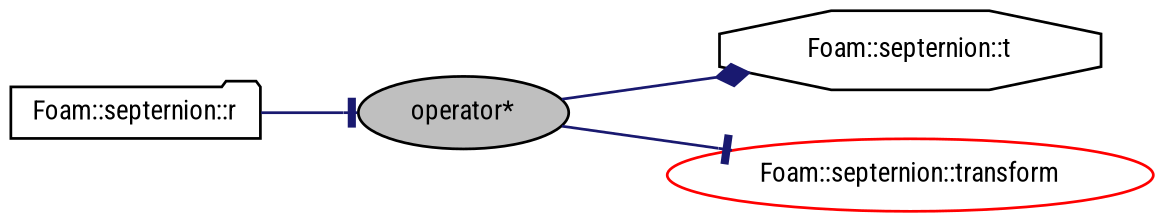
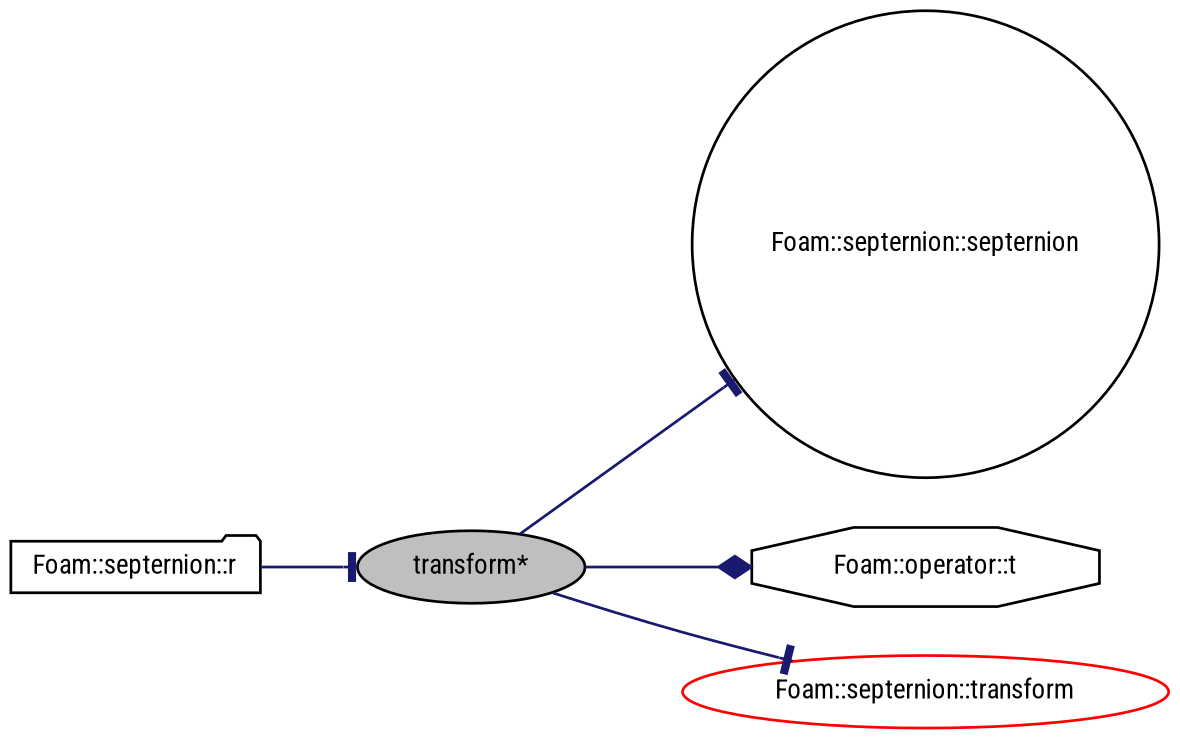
(910, 50) -> (926, 567)
(464, 113) -> (471, 567)
none -> (926, 244)
